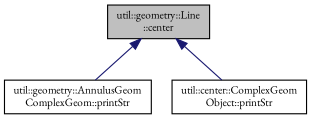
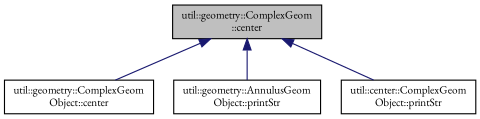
(159, 22) -> (247, 22)
(78, 97) -> (247, 97)
none -> (79, 97)
